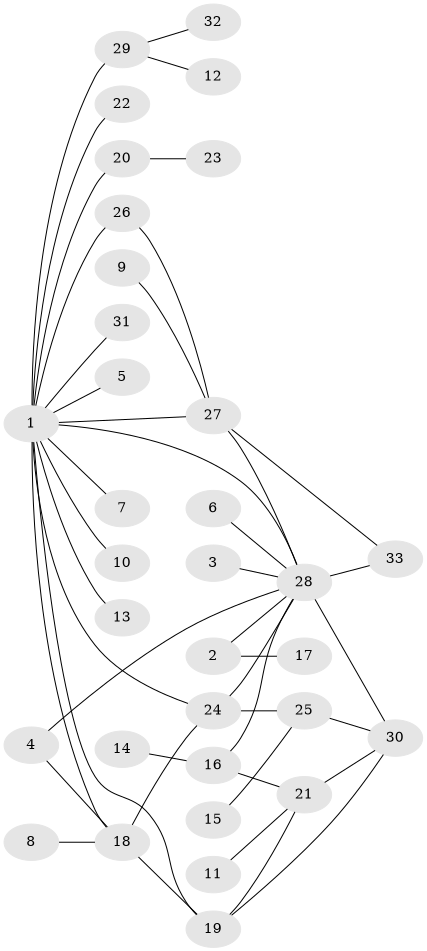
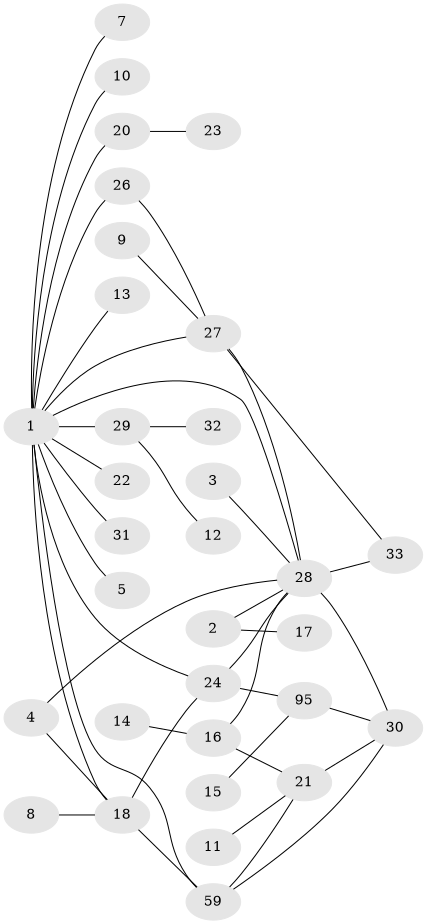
(213, 509) -> none
(304, 711) -> (304, 701)
(213, 929) -> (213, 902)
